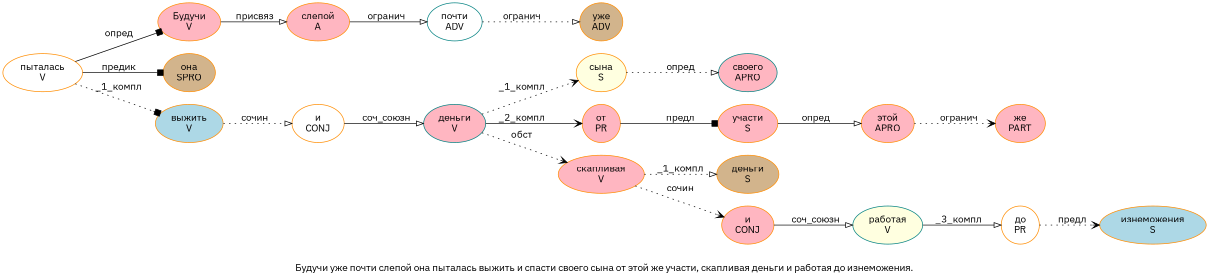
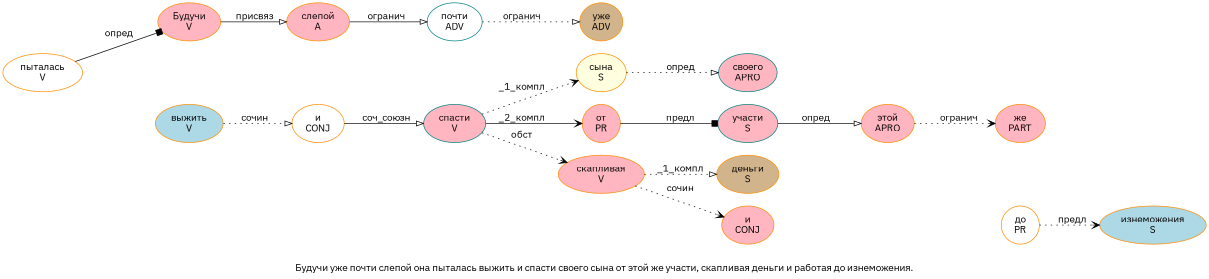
(189, 73) -> none
(114, 97) -> none
(455, 123) -> (455, 123)
(748, 123) -> (748, 123)
(888, 225) -> none
